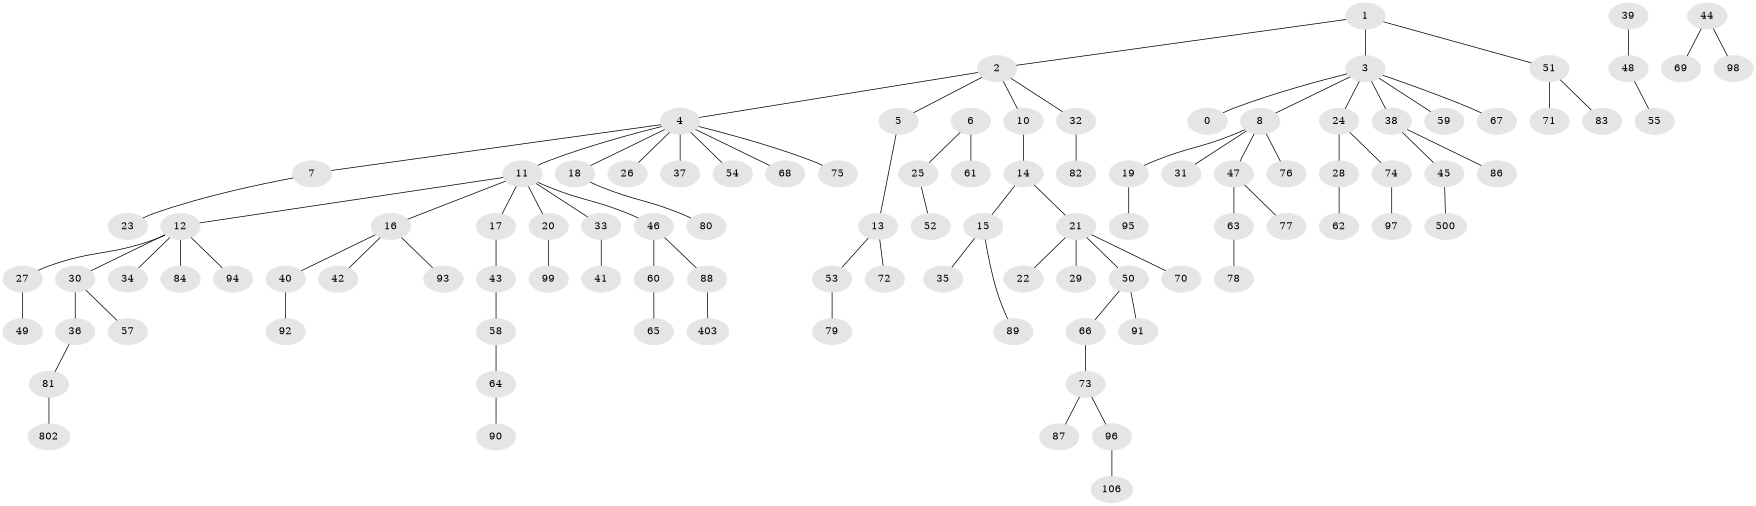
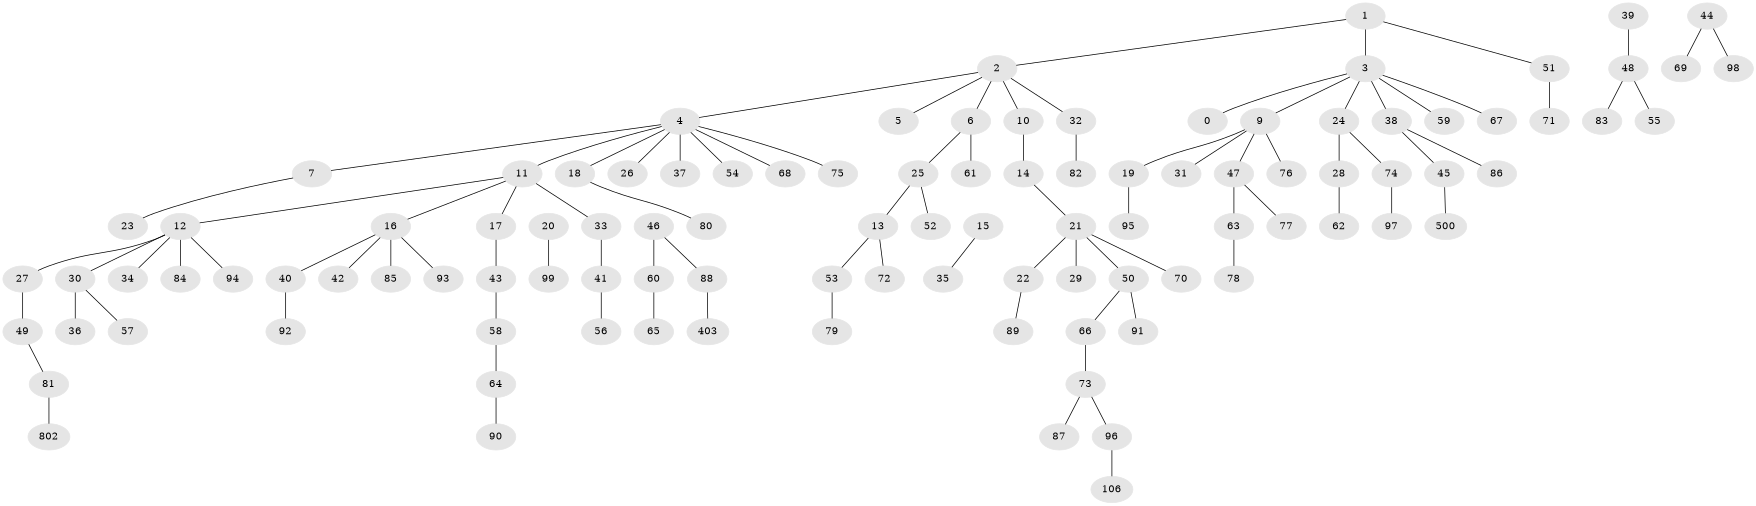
none -> (984, 95)
(1576, 95) -> (1615, 95)
(1260, 121) -> (1260, 121)
(888, 174) -> (898, 200)
(536, 200) -> none
(588, 200) -> none
(1003, 200) -> none
none -> (391, 279)
(994, 280) -> (1018, 305)
none -> (601, 332)
(62, 358) -> (36, 358)
